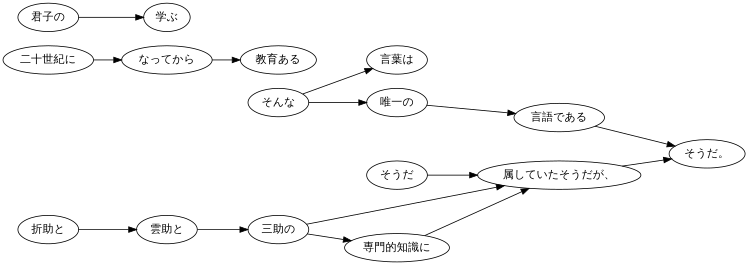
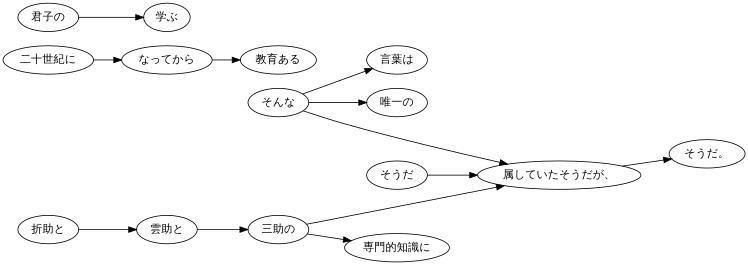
(559, 118) -> none
(473, 214) -> (401, 139)
